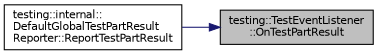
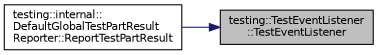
(297, 27) -> (297, 27)
